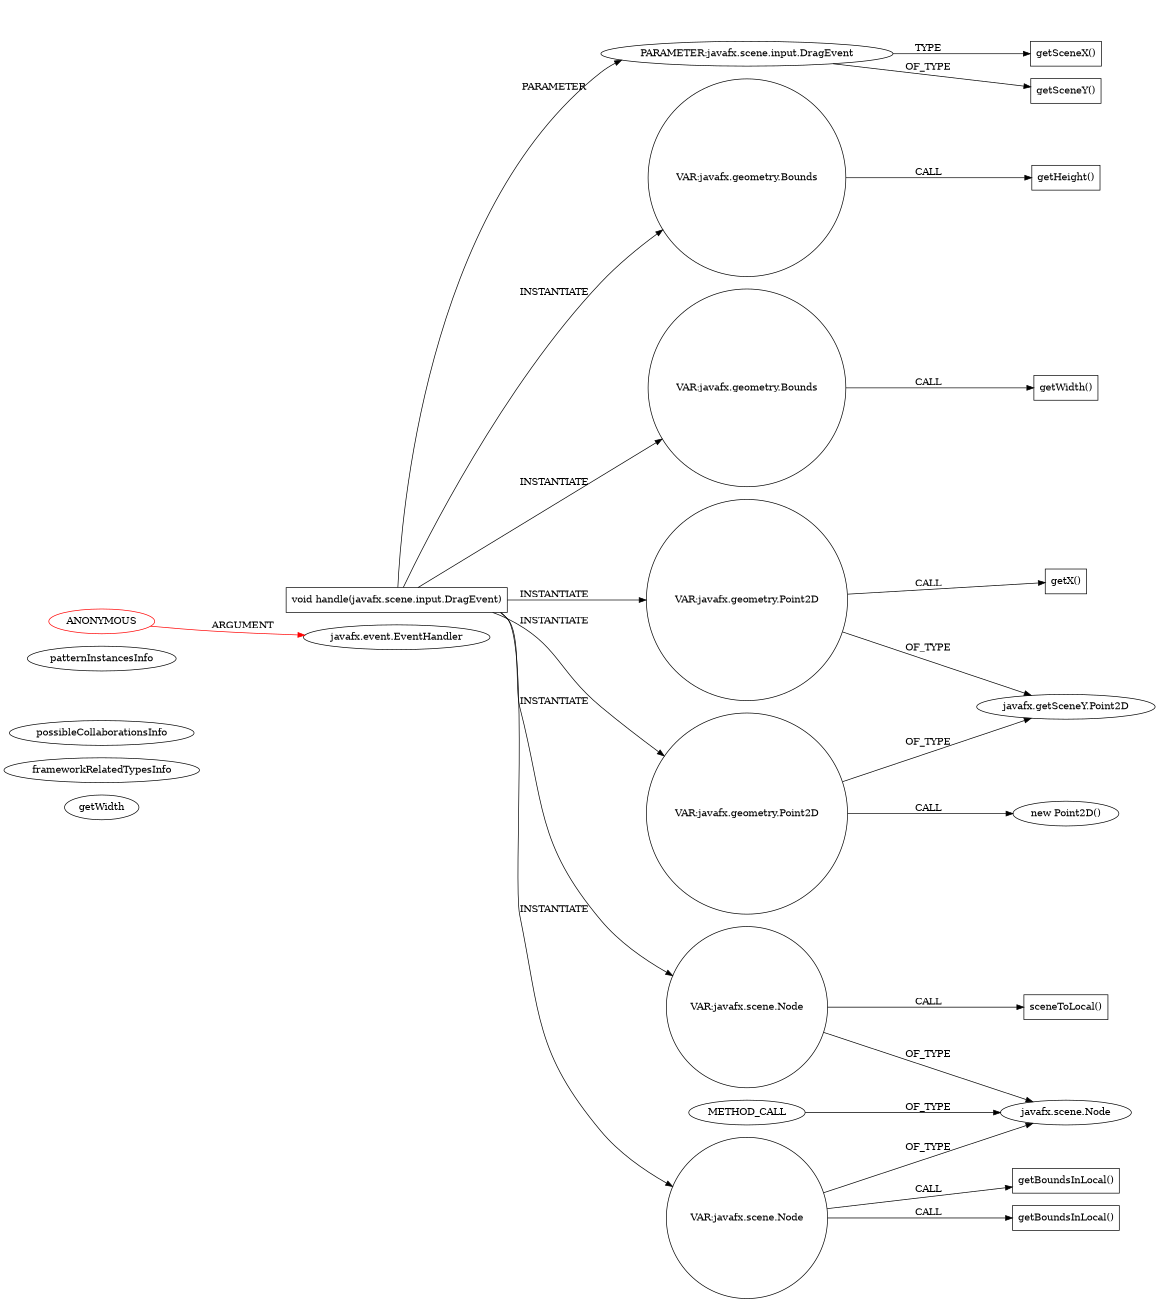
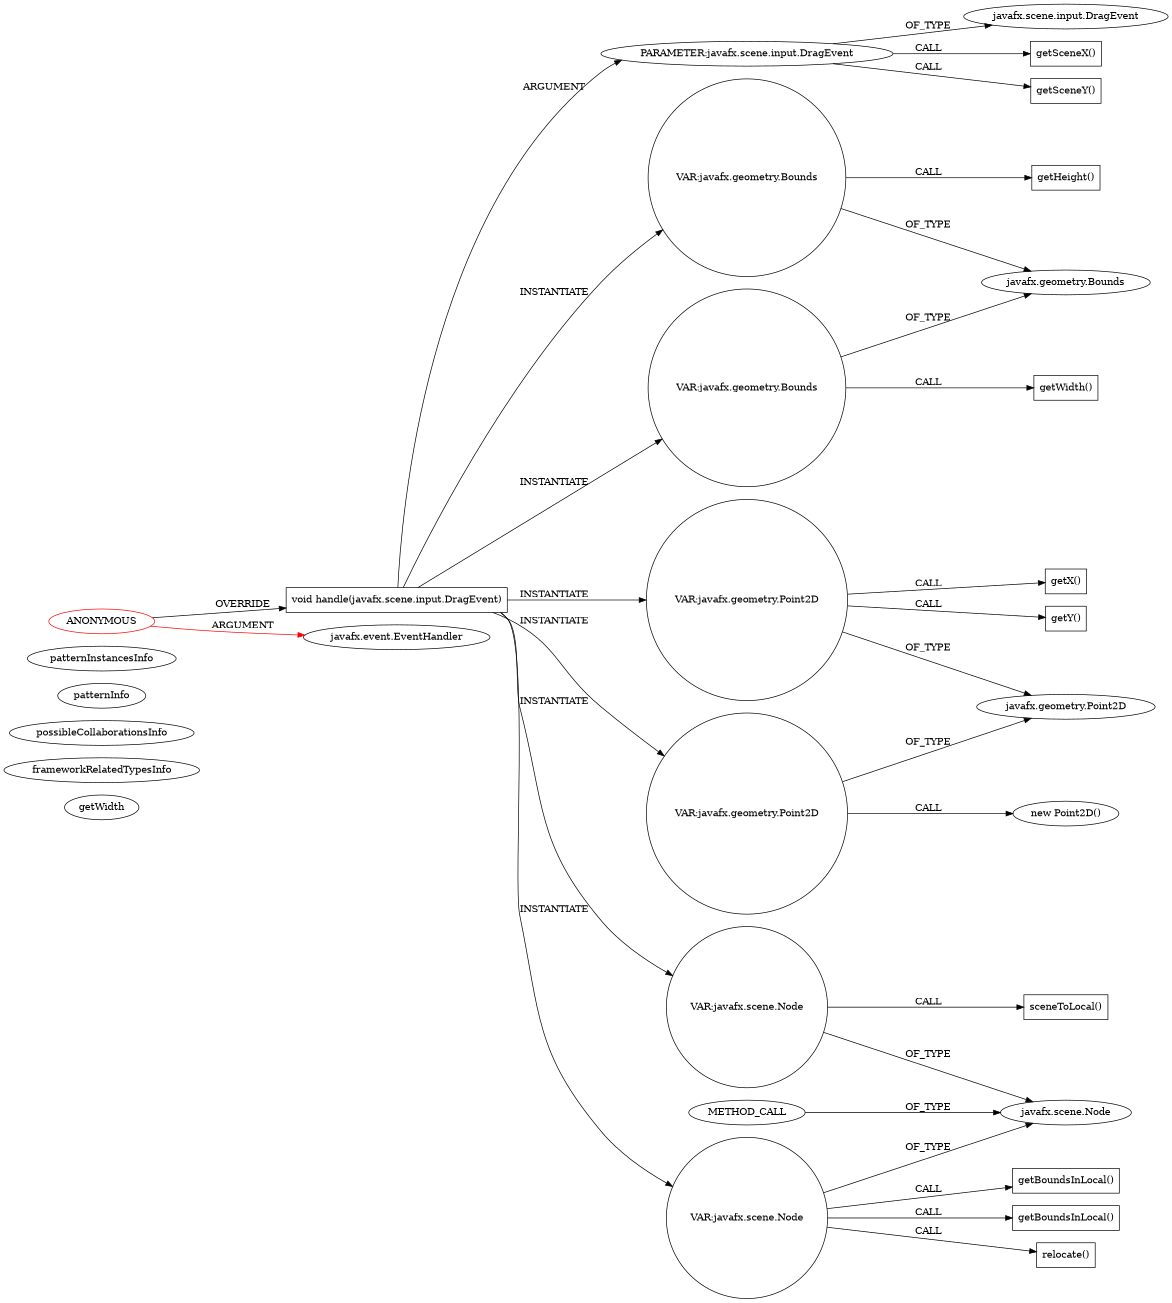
none -> (1066, 17)
(928, 49) -> (928, 49)
(928, 67) -> (928, 67)
(554, 87) -> (554, 87)
none -> (1066, 282)
none -> (216, 613)
none -> (1066, 619)
none -> (102, 696)
(1066, 707) -> (1066, 707)
none -> (1066, 1255)
